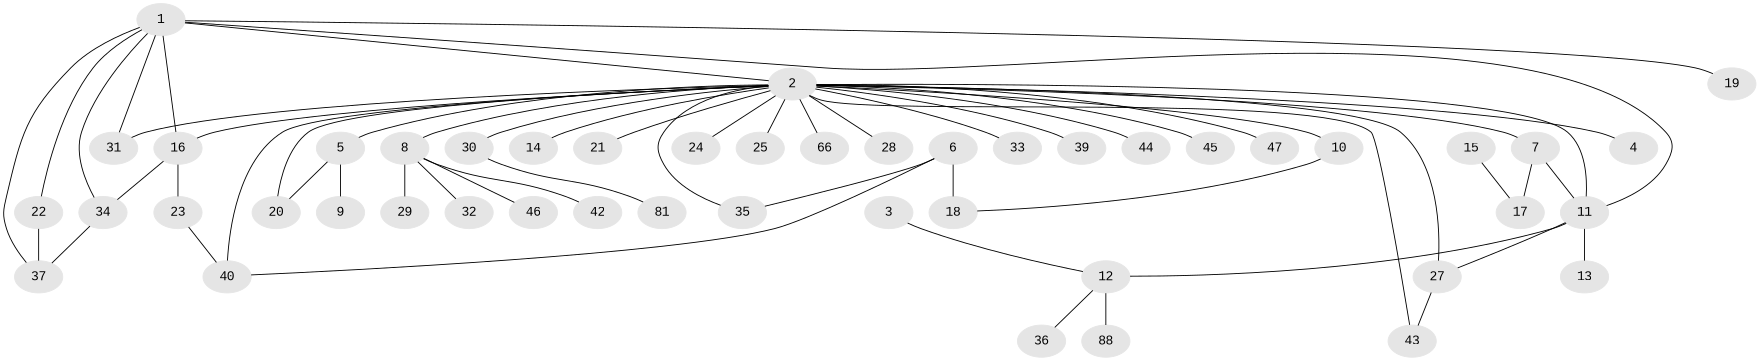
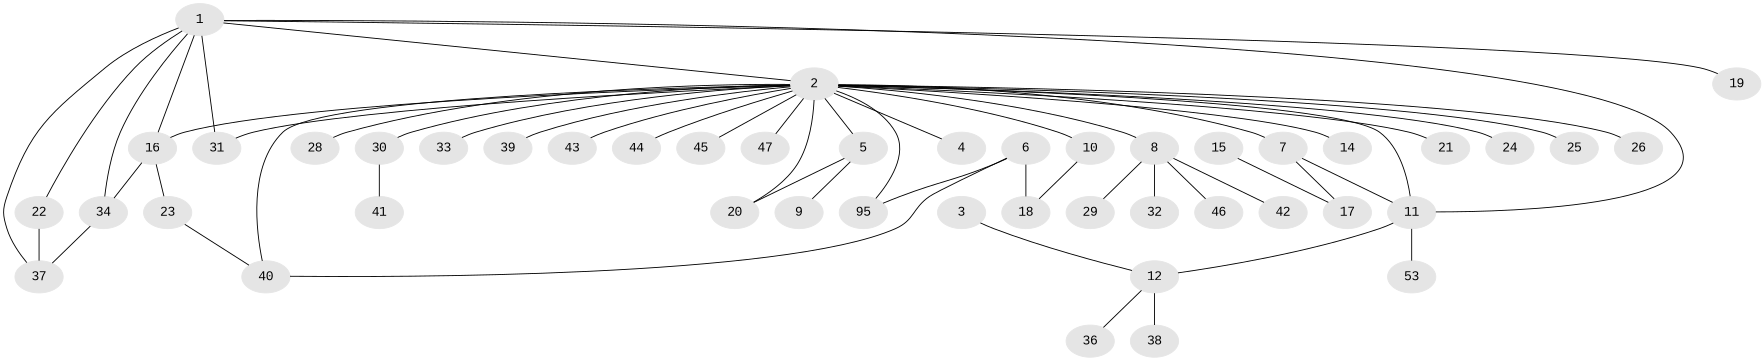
(825, 148) -> (1638, 148)
(662, 213) -> (379, 213)
(742, 213) -> (863, 213)
(1437, 277) -> none
(1585, 277) -> (1412, 277)
(1106, 341) -> (1154, 341)
